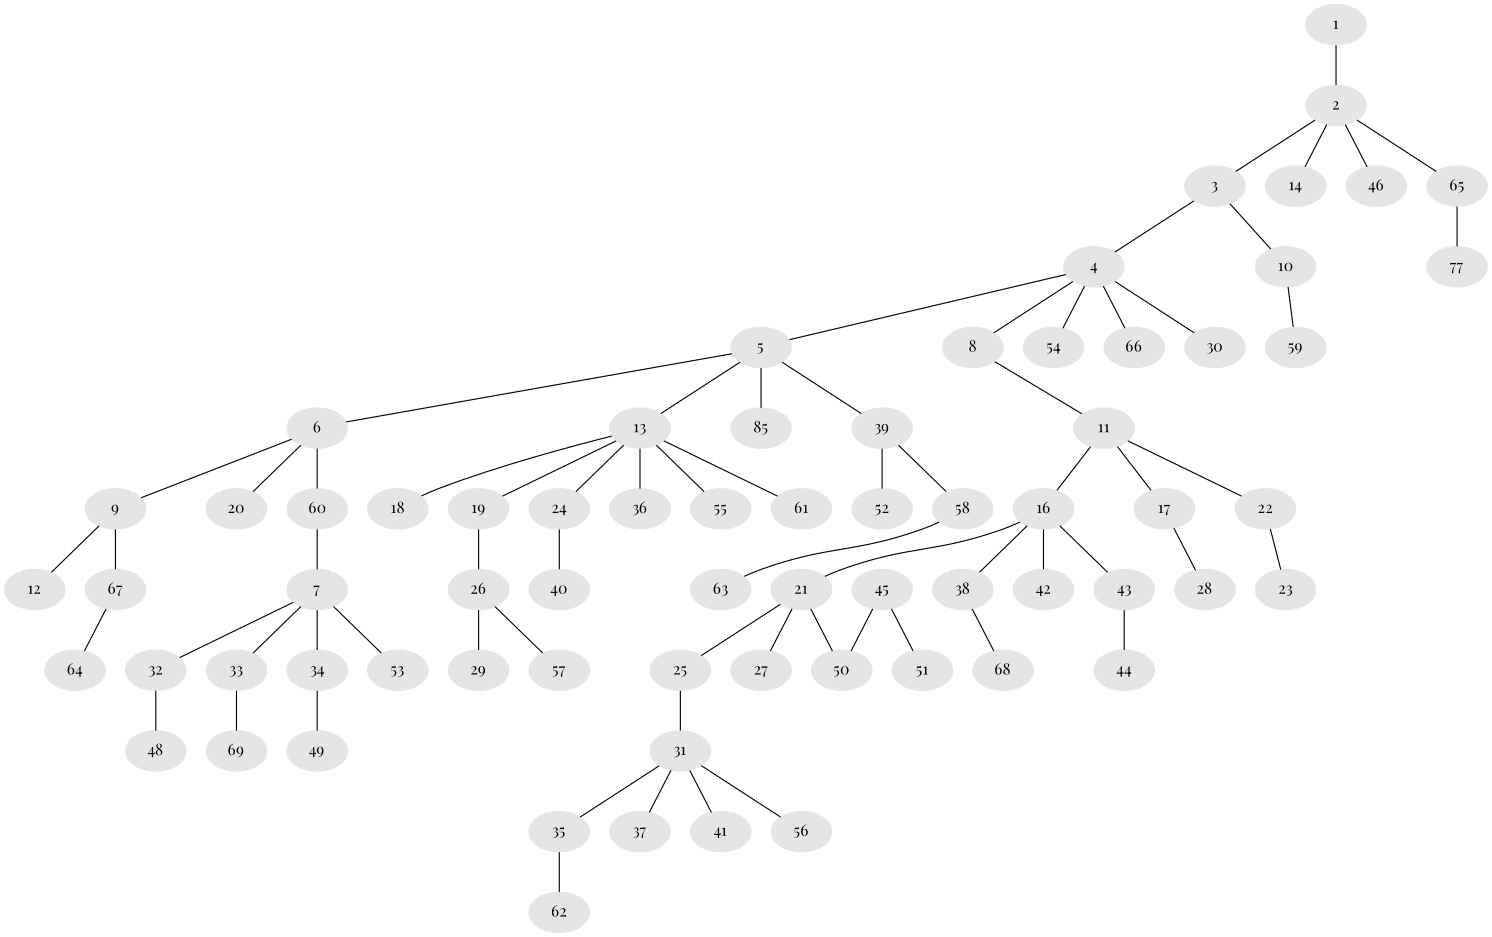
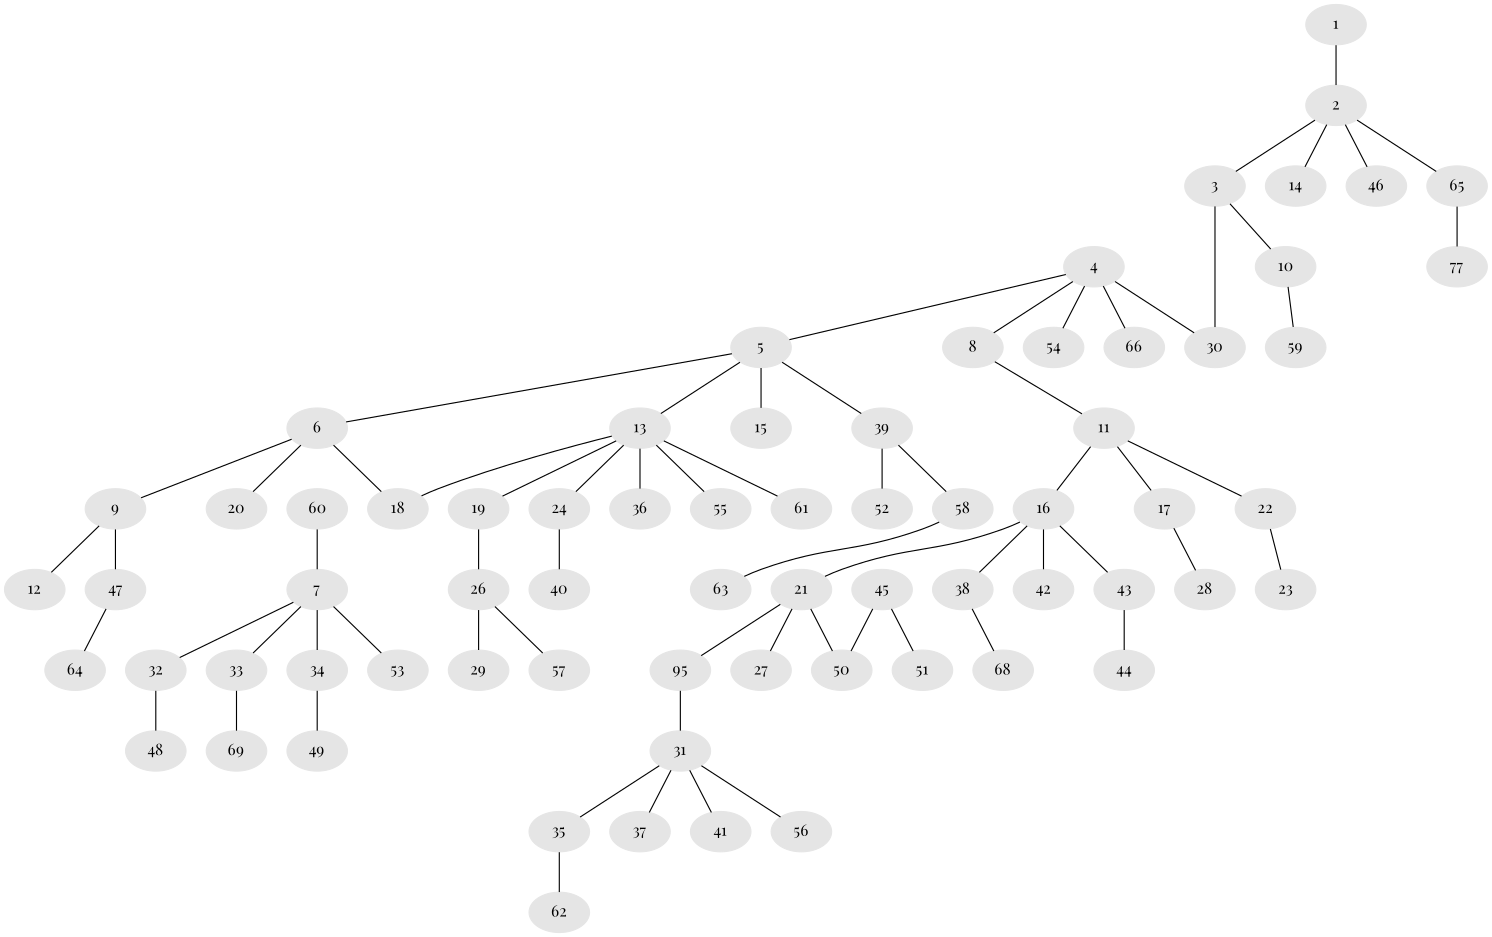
(1154, 226) -> (1215, 267)
(761, 428) -> (761, 428)
(317, 469) -> (357, 468)
(115, 590) -> (115, 590)
(680, 670) -> (680, 670)
